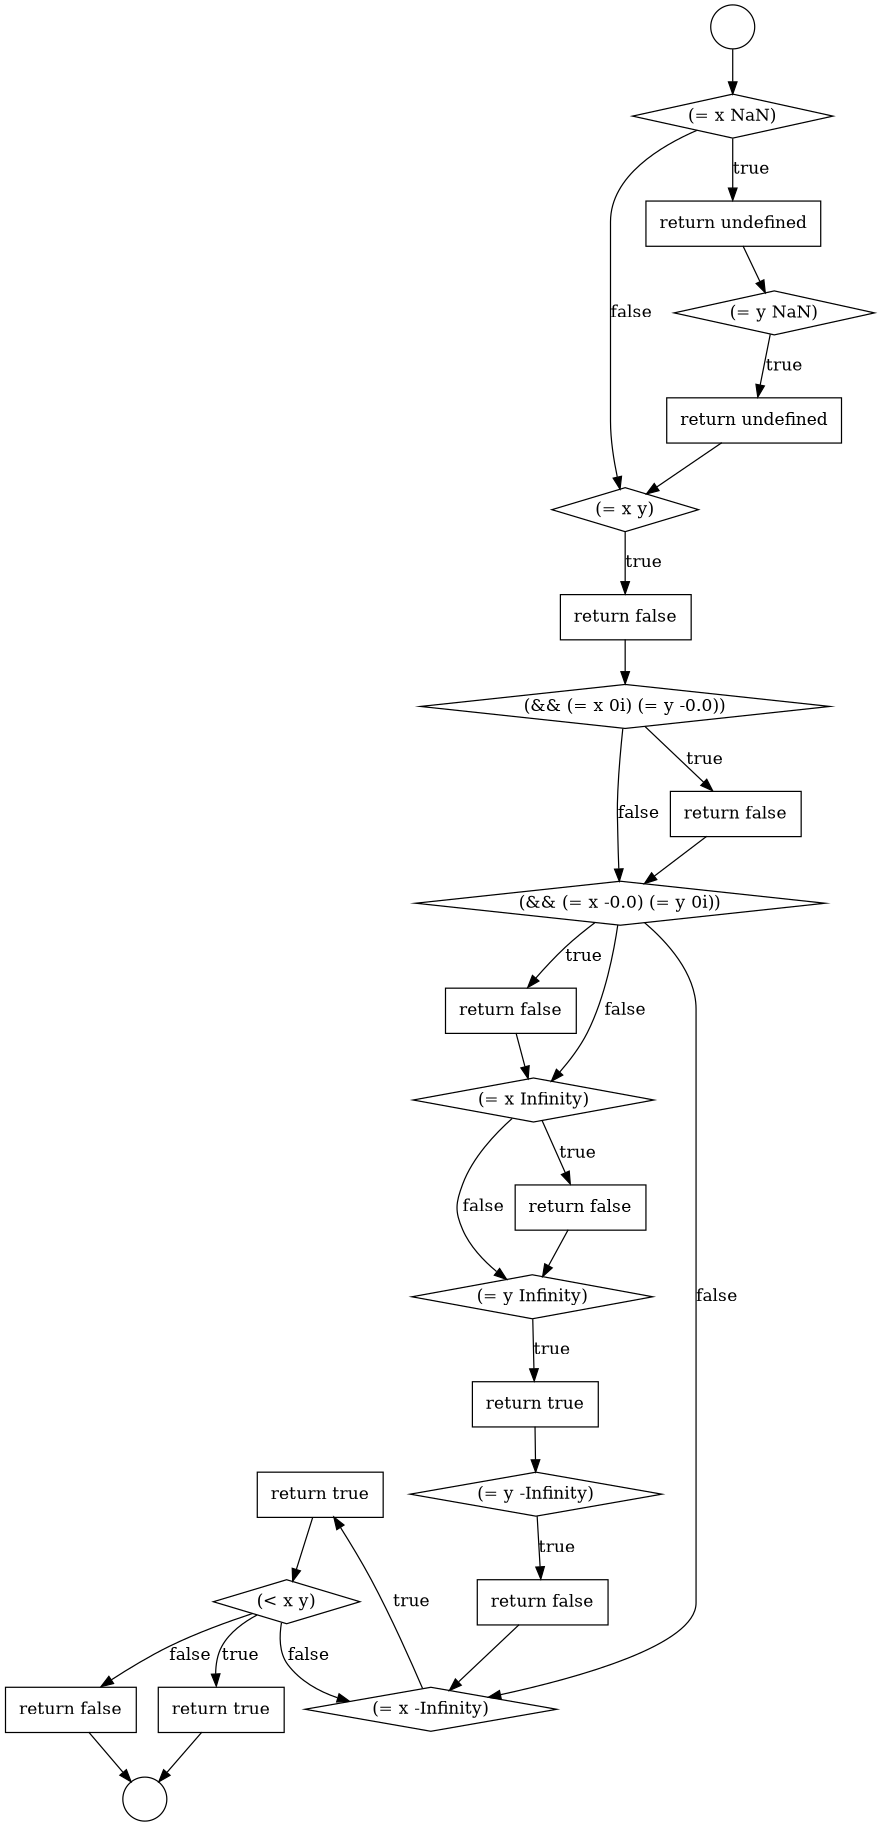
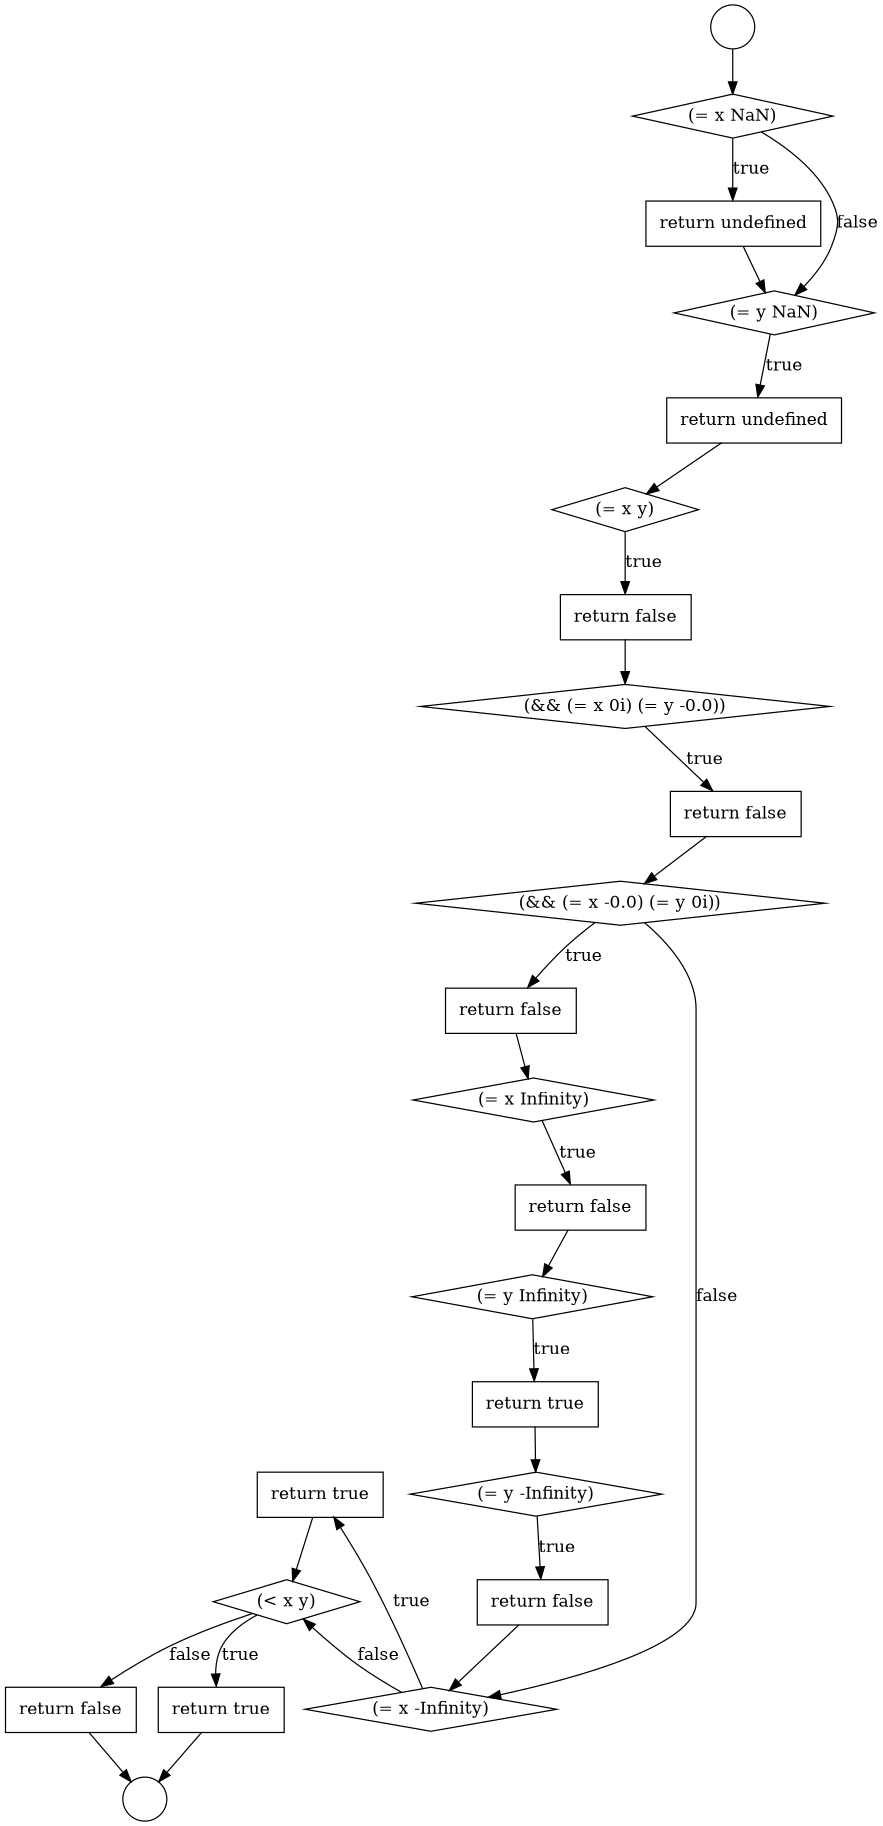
(610, 283) -> (831, 199)
(618, 798) -> none
(600, 1003) -> none
(460, 1193) -> none
(293, 1671) -> (355, 1663)
